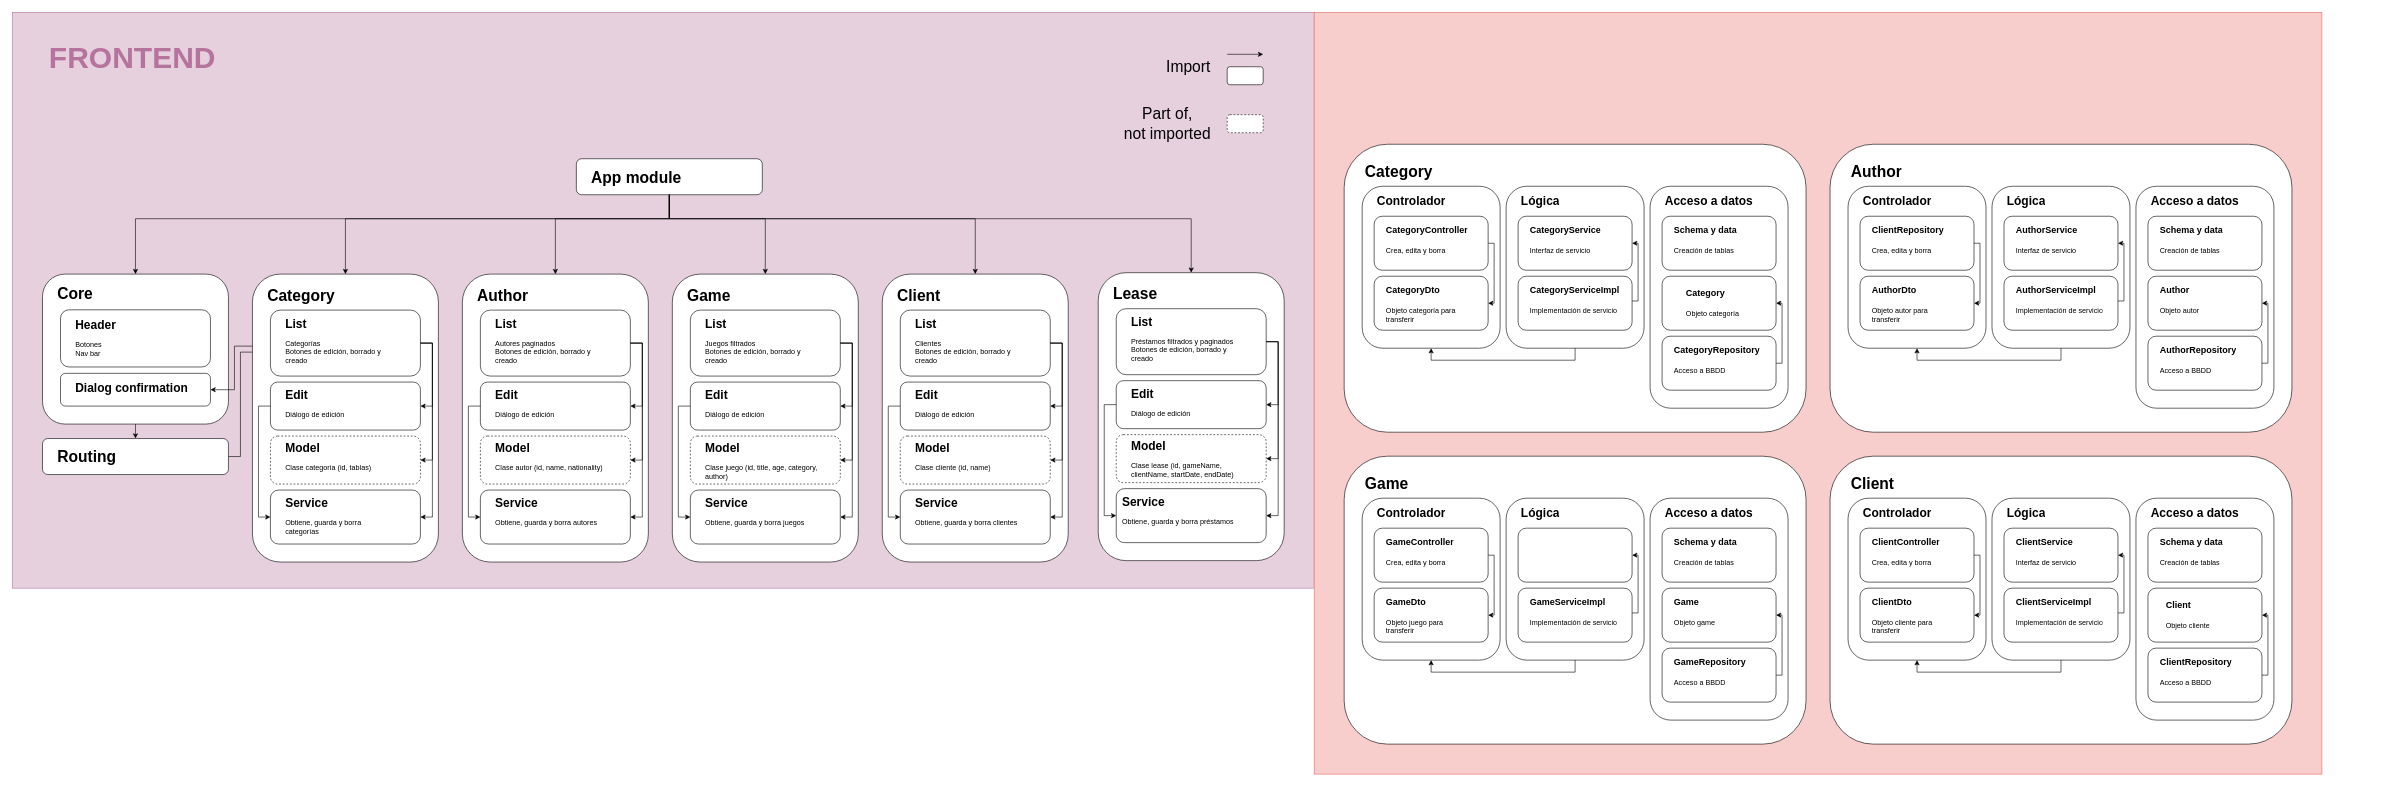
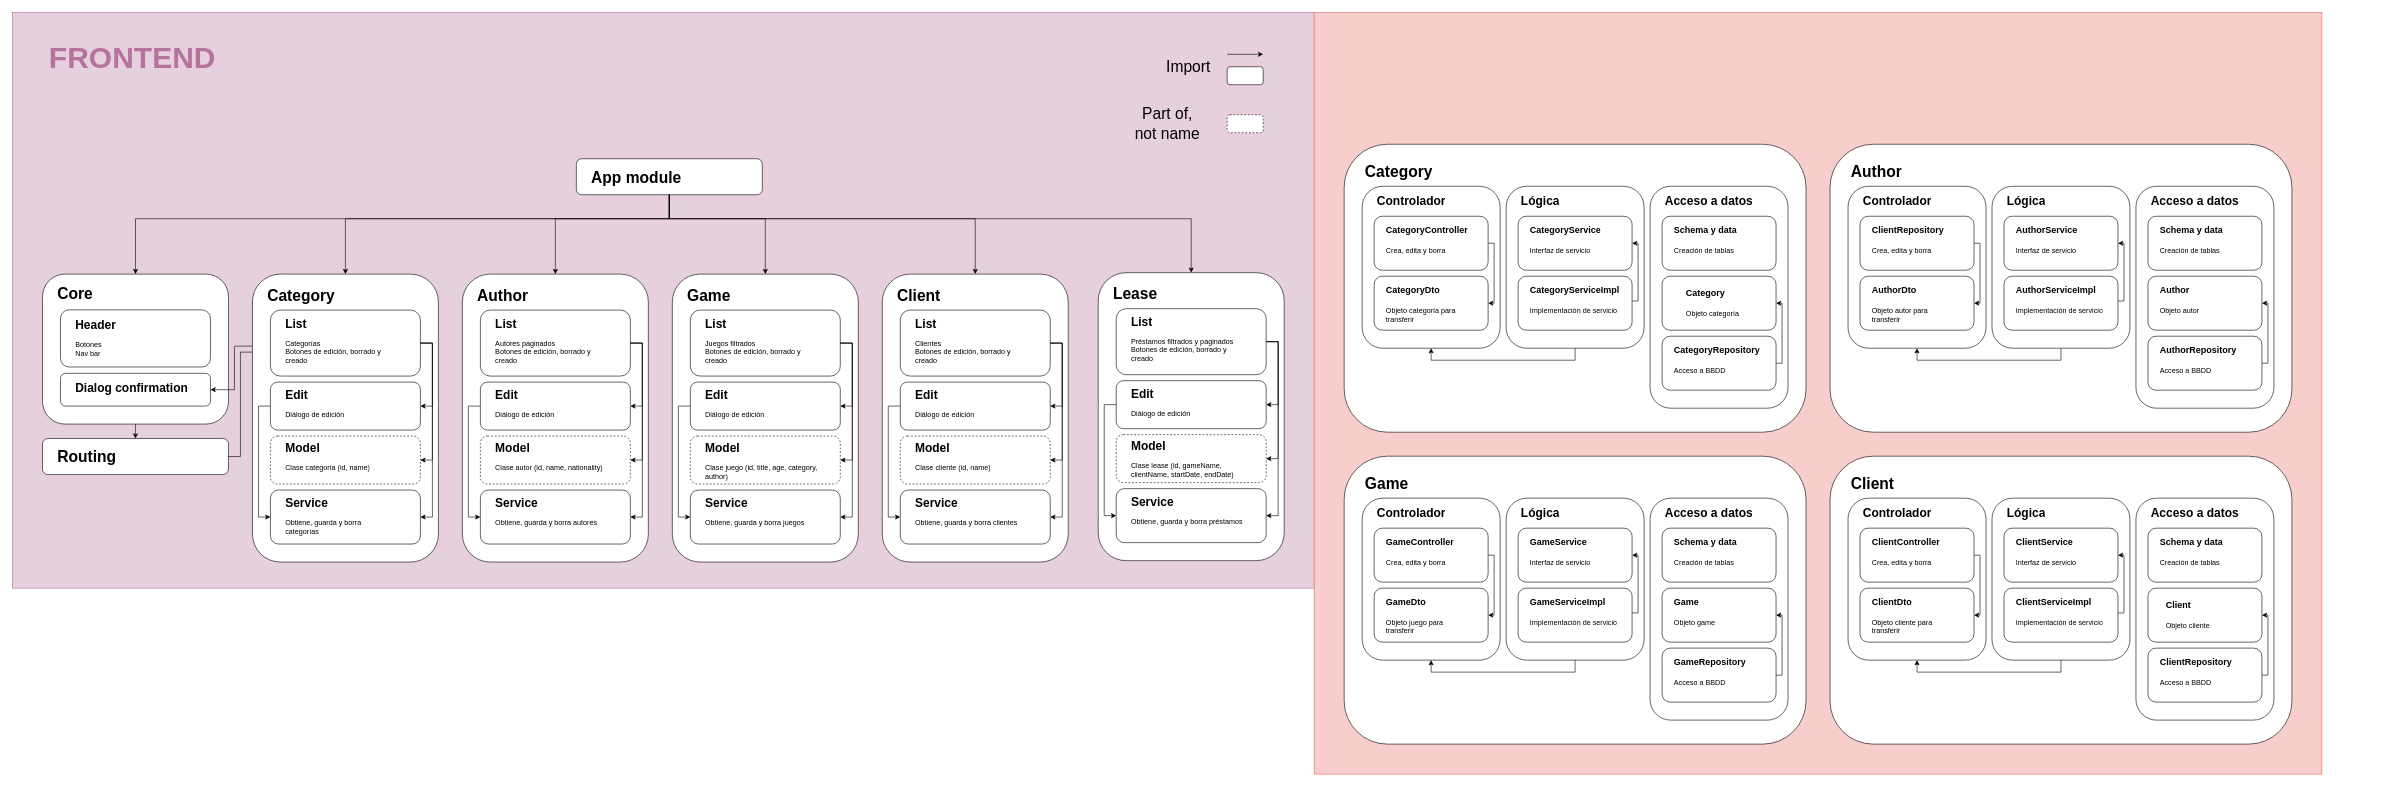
(1168, 124) -> (1168, 124)
(335, 442) -> (332, 442)
(1185, 515) -> (1194, 515)
none -> (1571, 553)
